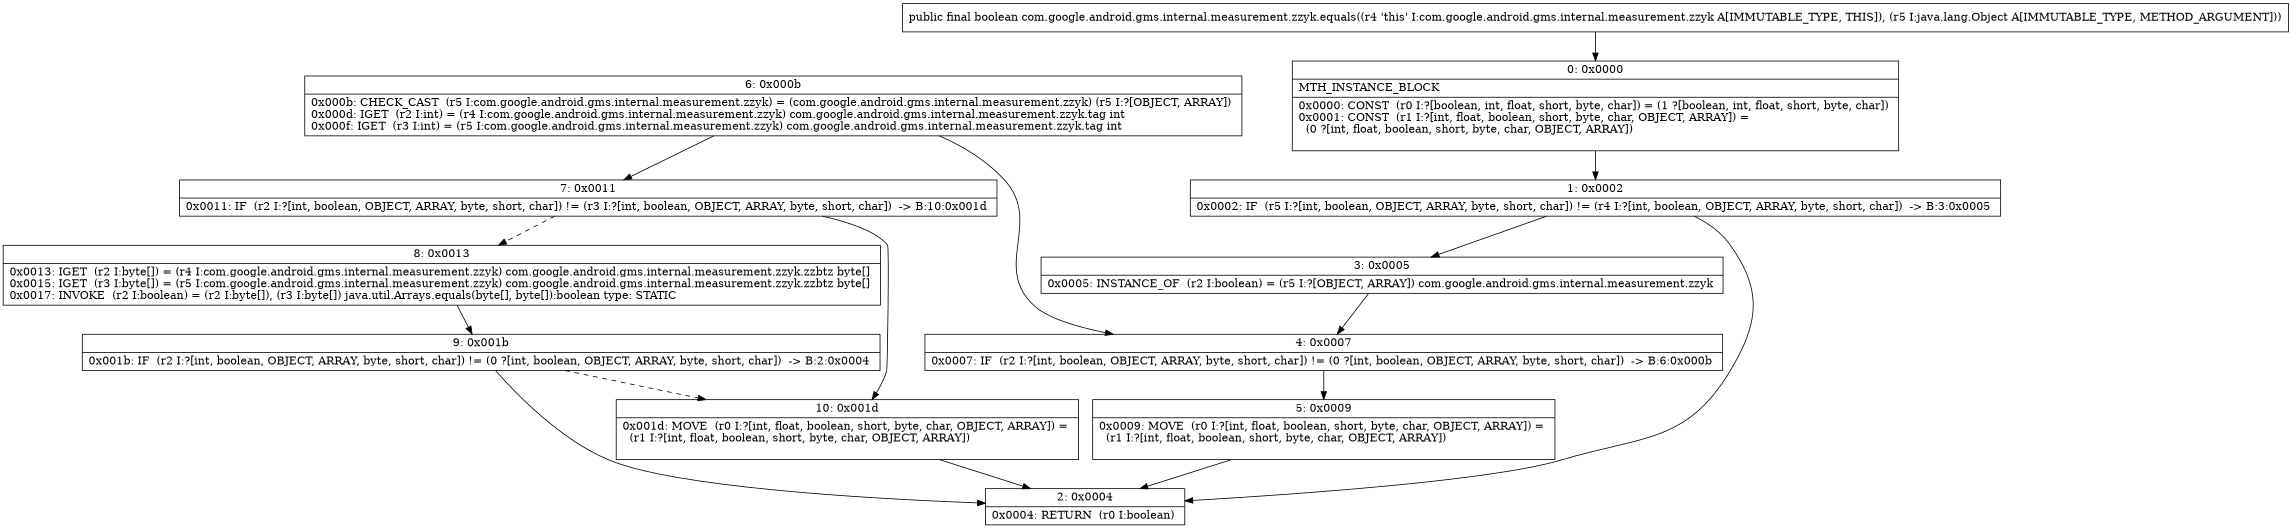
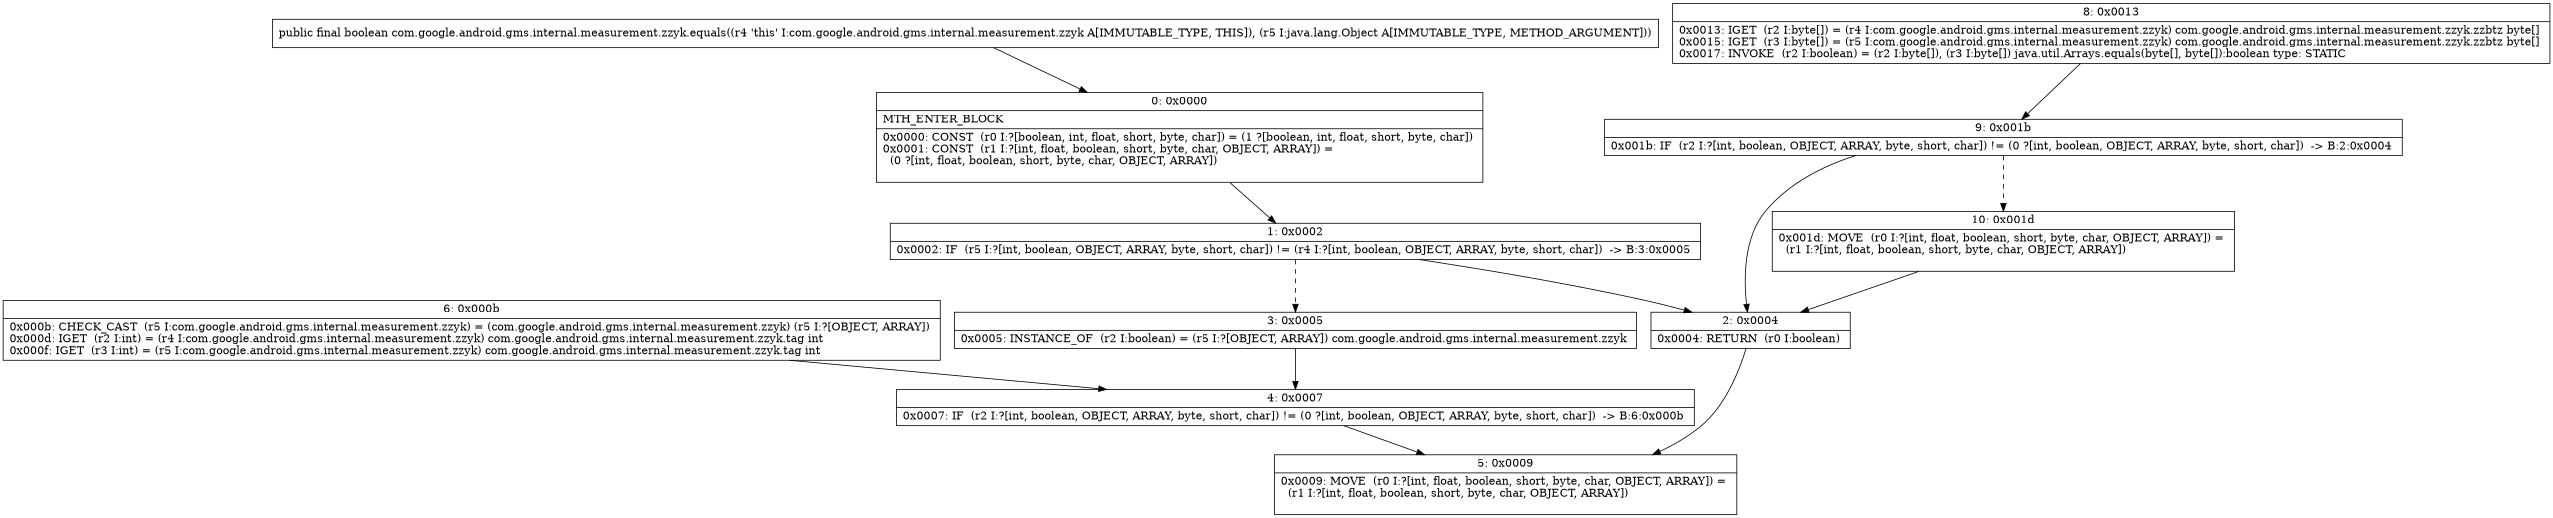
(1369, 88) -> (943, 119)
(588, 198) -> none
(1493, 235) -> (1295, 282)
(1190, 473) -> (1716, 411)
